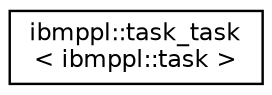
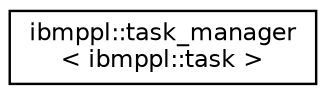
(136, 47) -> (163, 47)
